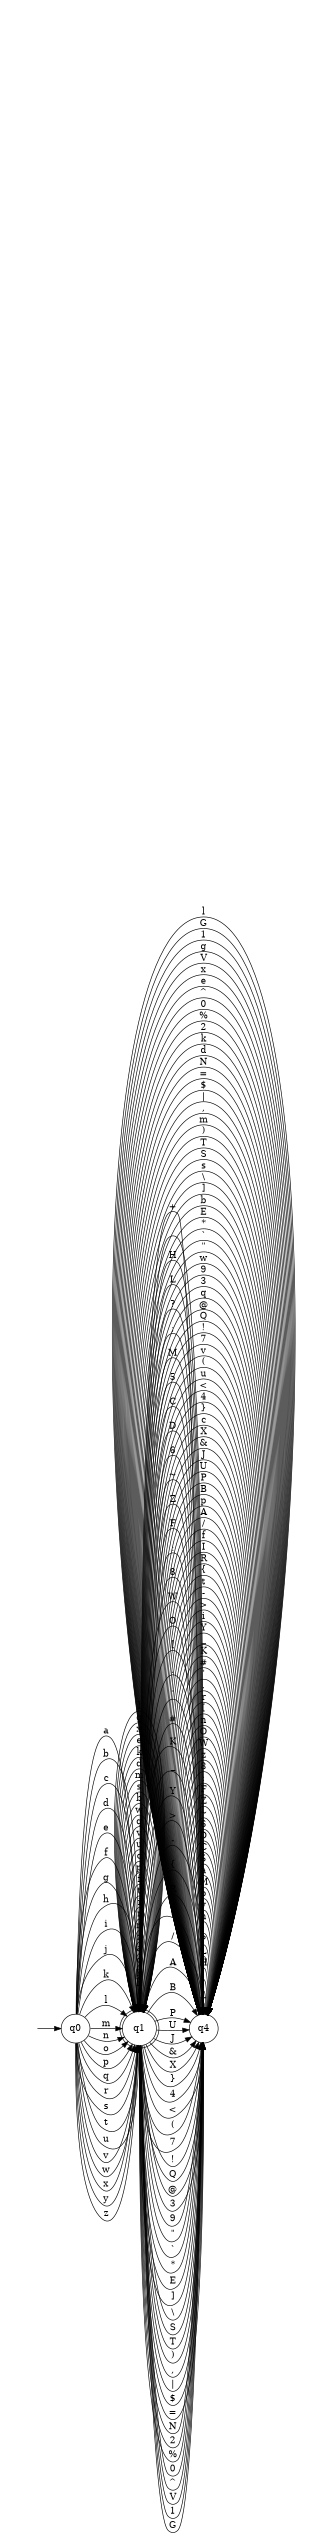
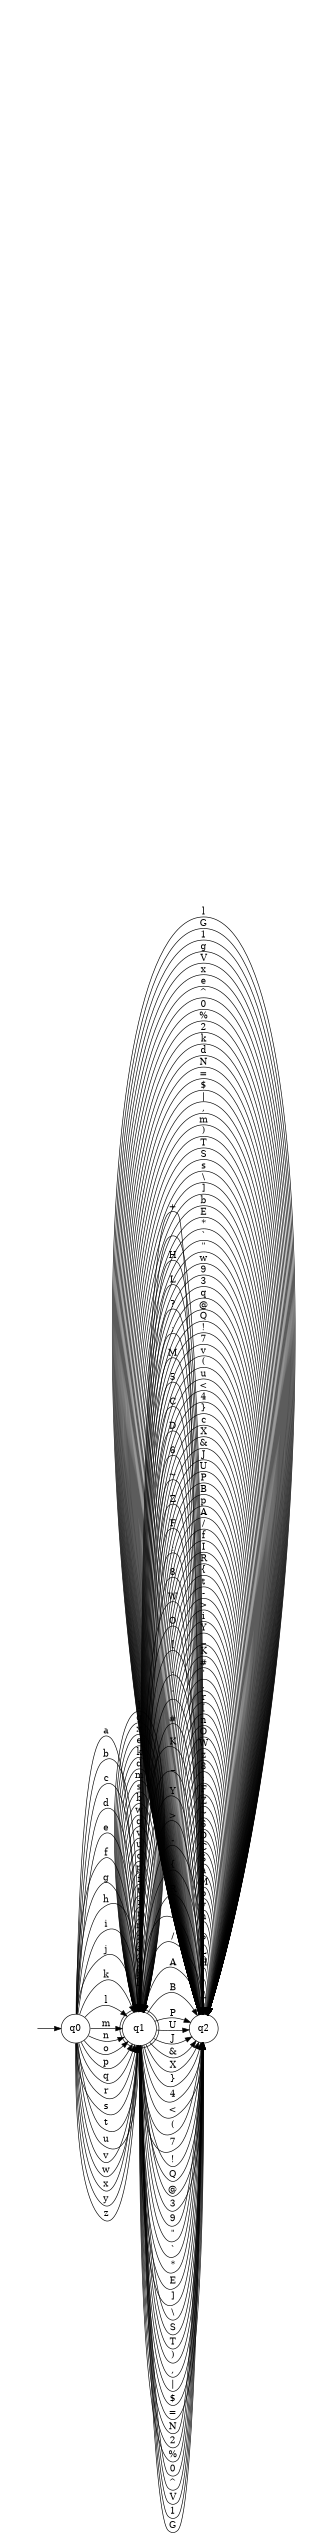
(204, 2029) -> (204, 2029)
